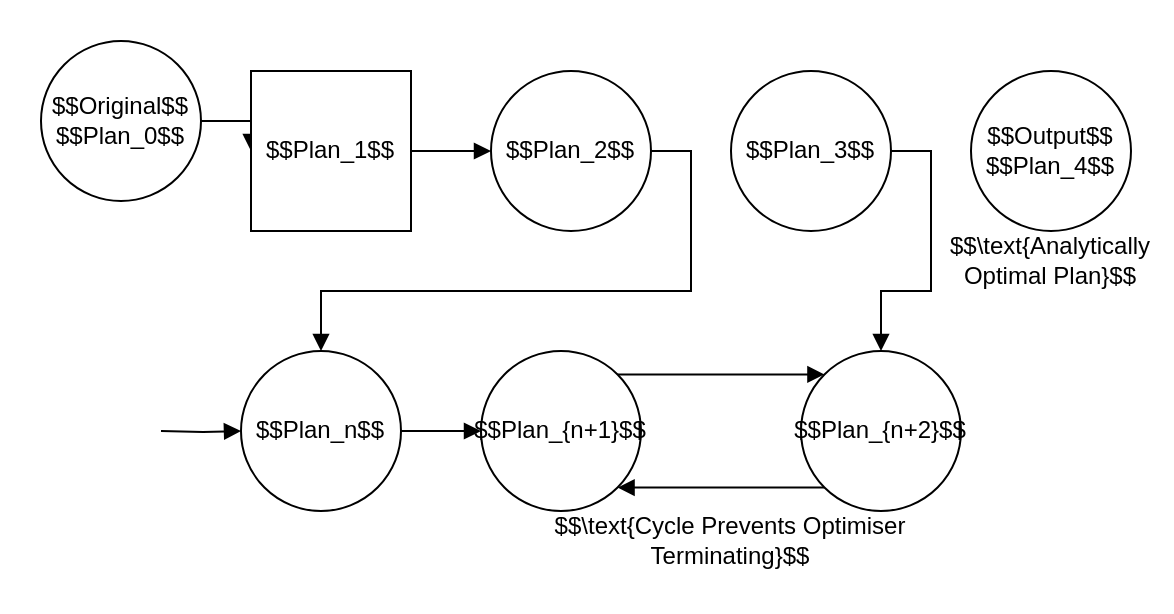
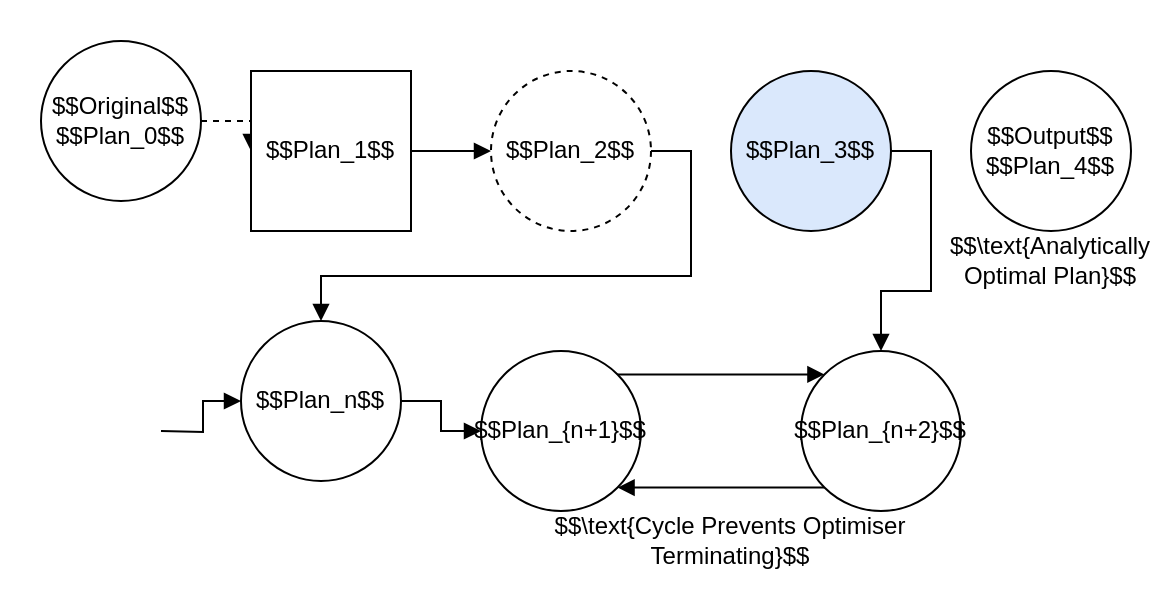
(226, 121) -> (226, 121)
(571, 151) -> (571, 151)
(811, 151) -> (811, 151)
(321, 431) -> (321, 401)
